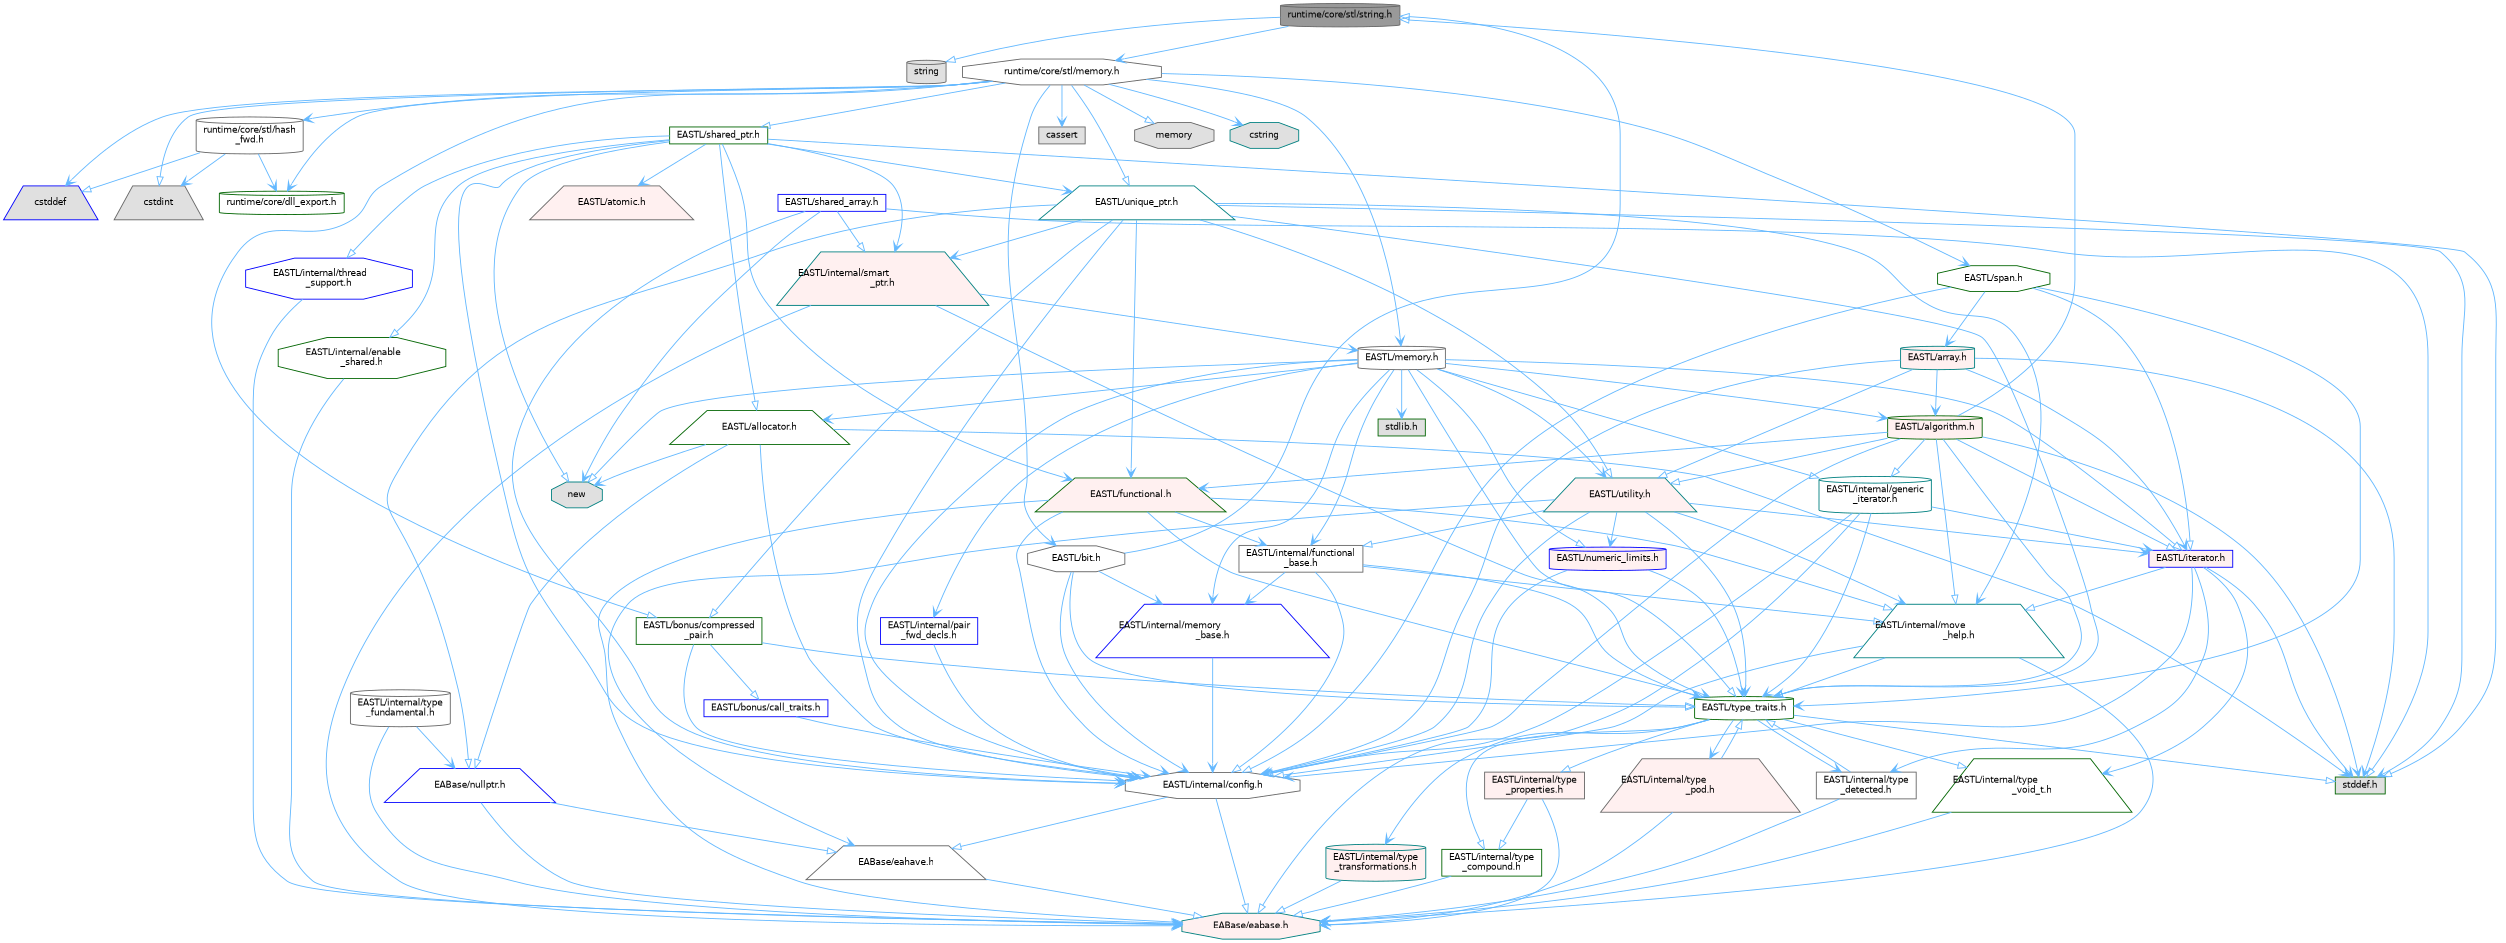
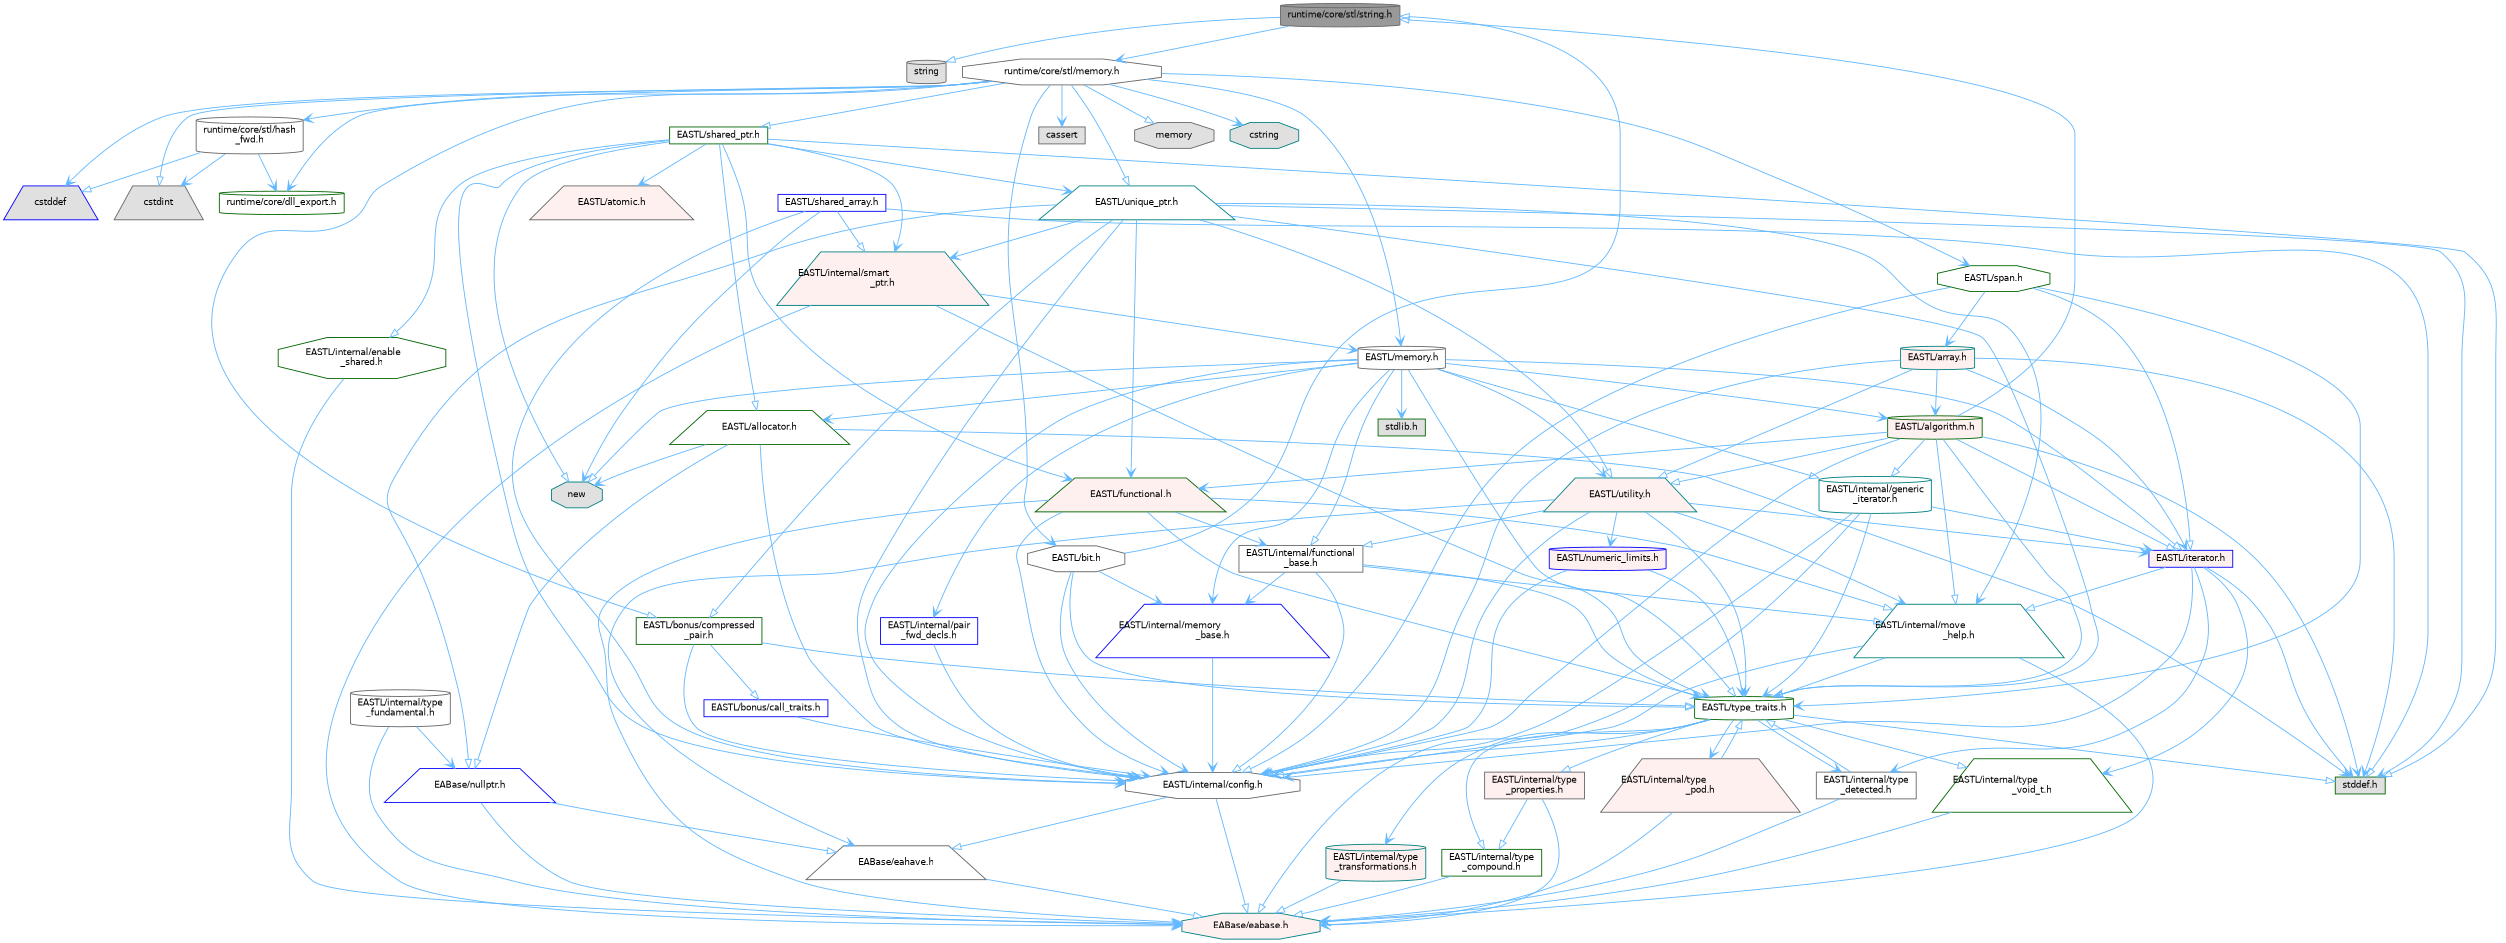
(329, 279) -> none
(1490, 448) -> none
(1353, 453) -> (1353, 453)
none -> (1528, 747)
